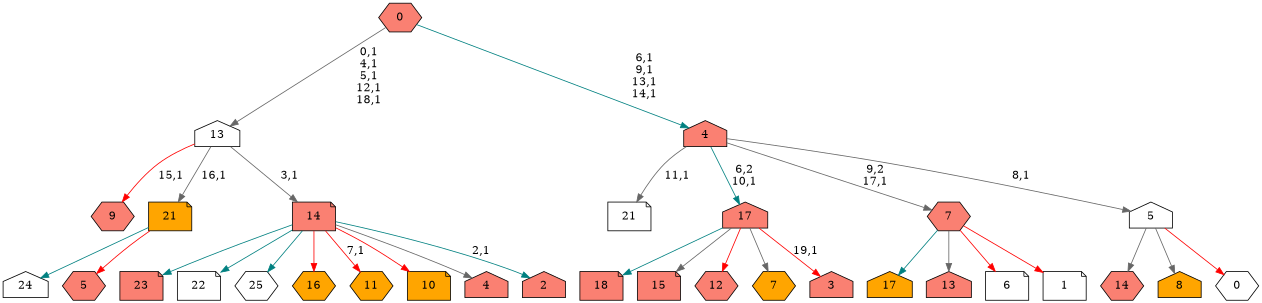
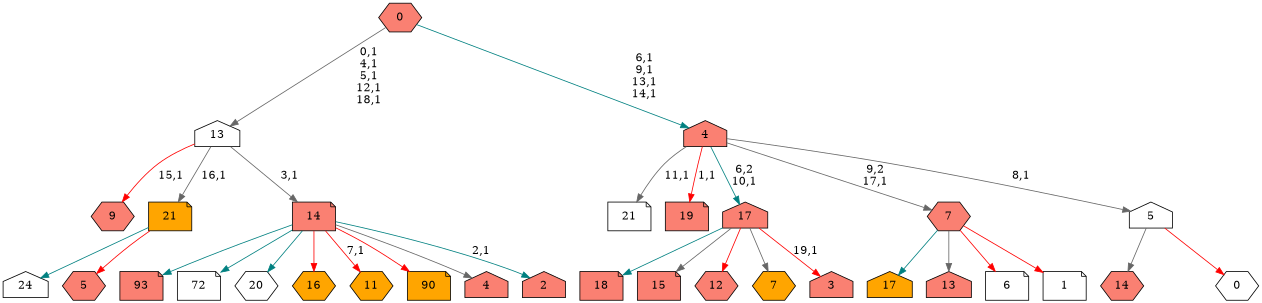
none -> (687, 216)
(141, 286) -> (141, 286)
(199, 286) -> (199, 286)
(256, 286) -> (256, 286)
(429, 286) -> (429, 286)
(1180, 286) -> none
